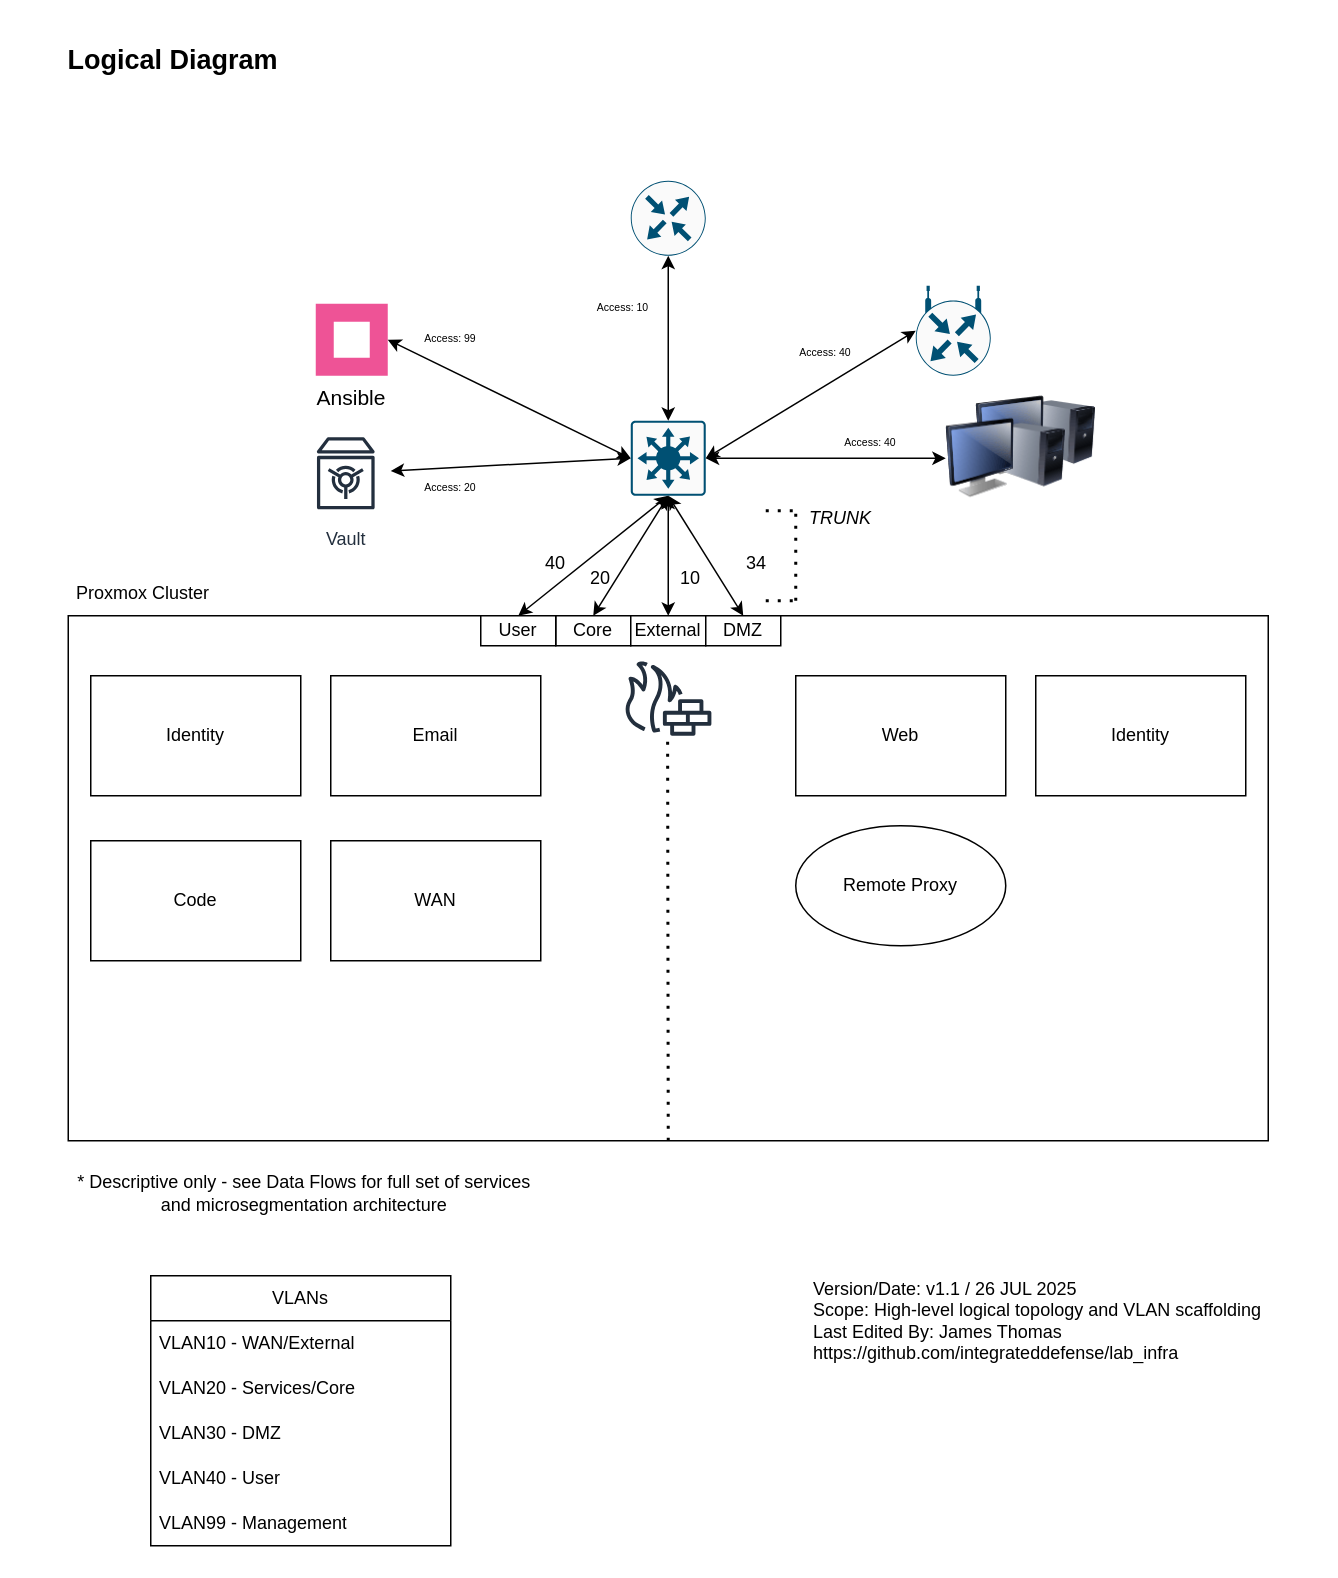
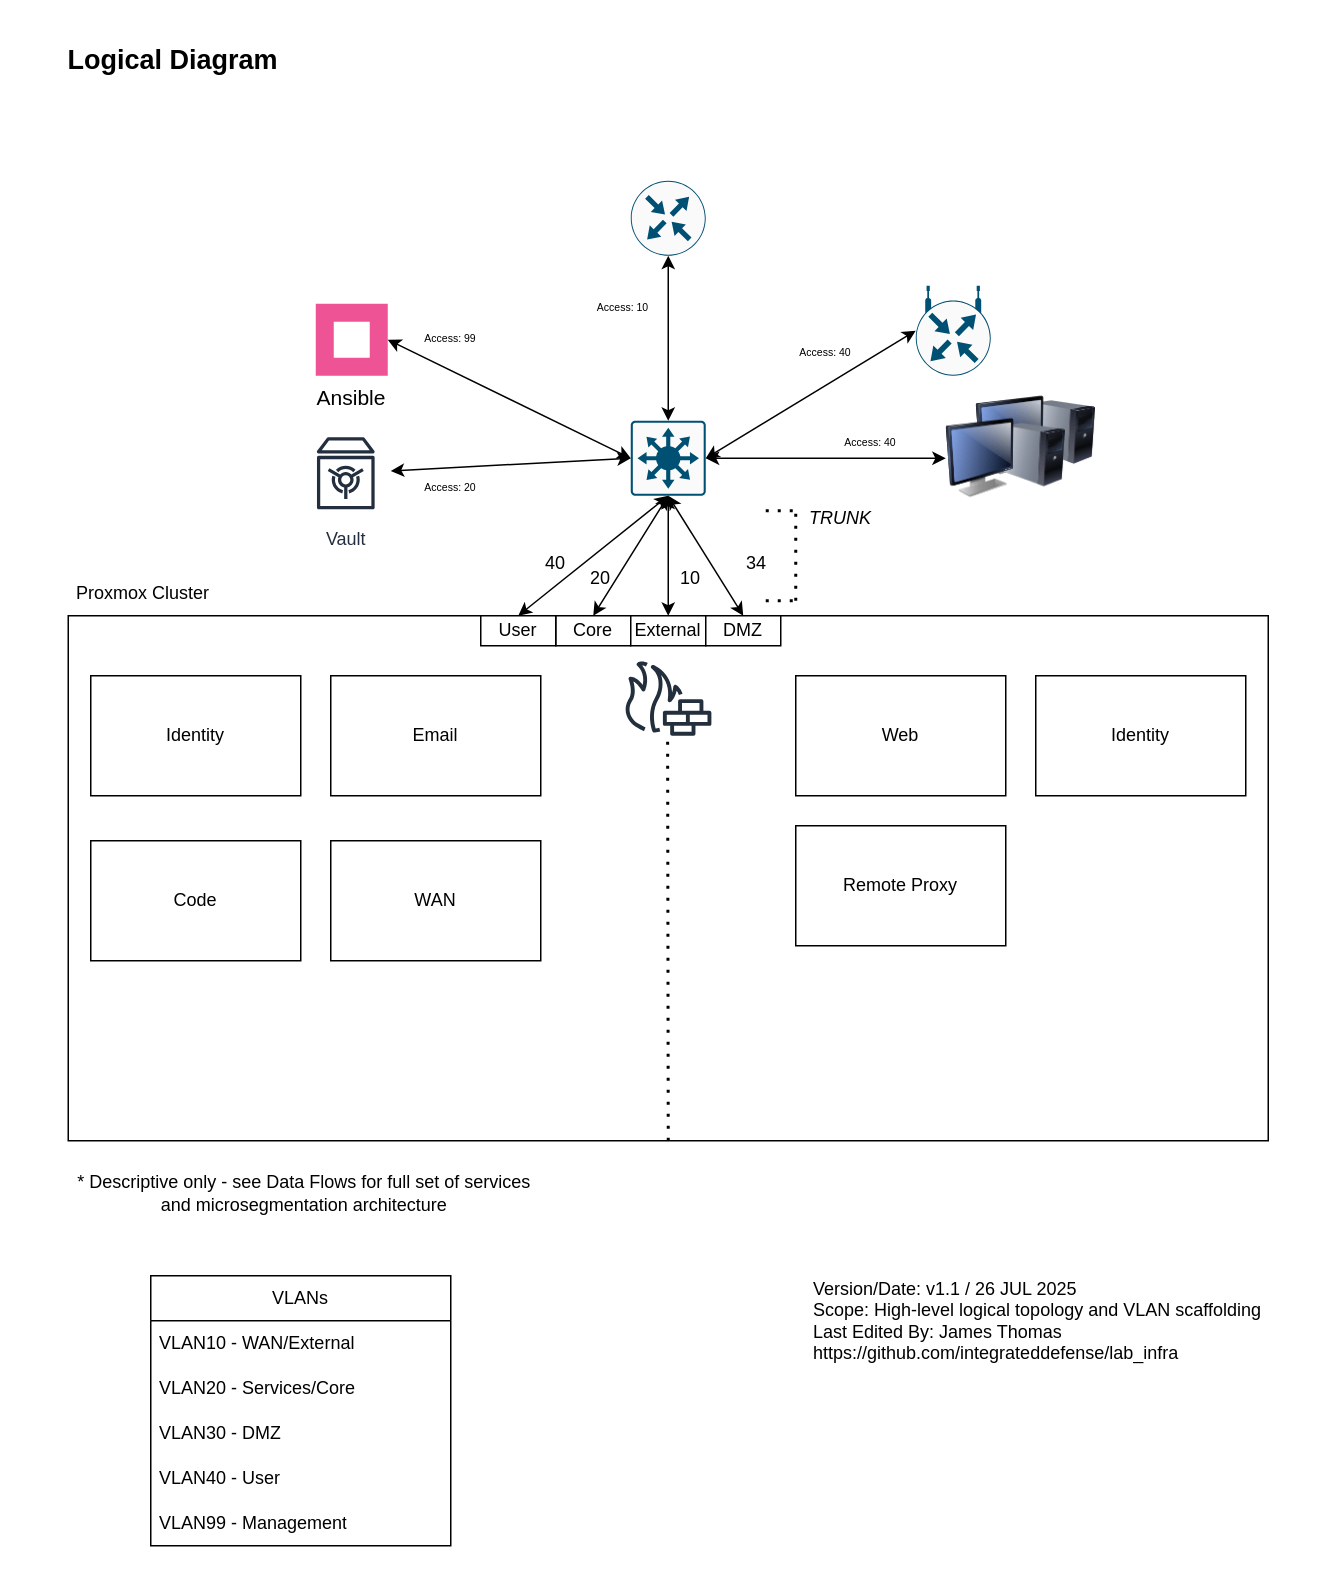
(901, 886) -> (901, 886)
